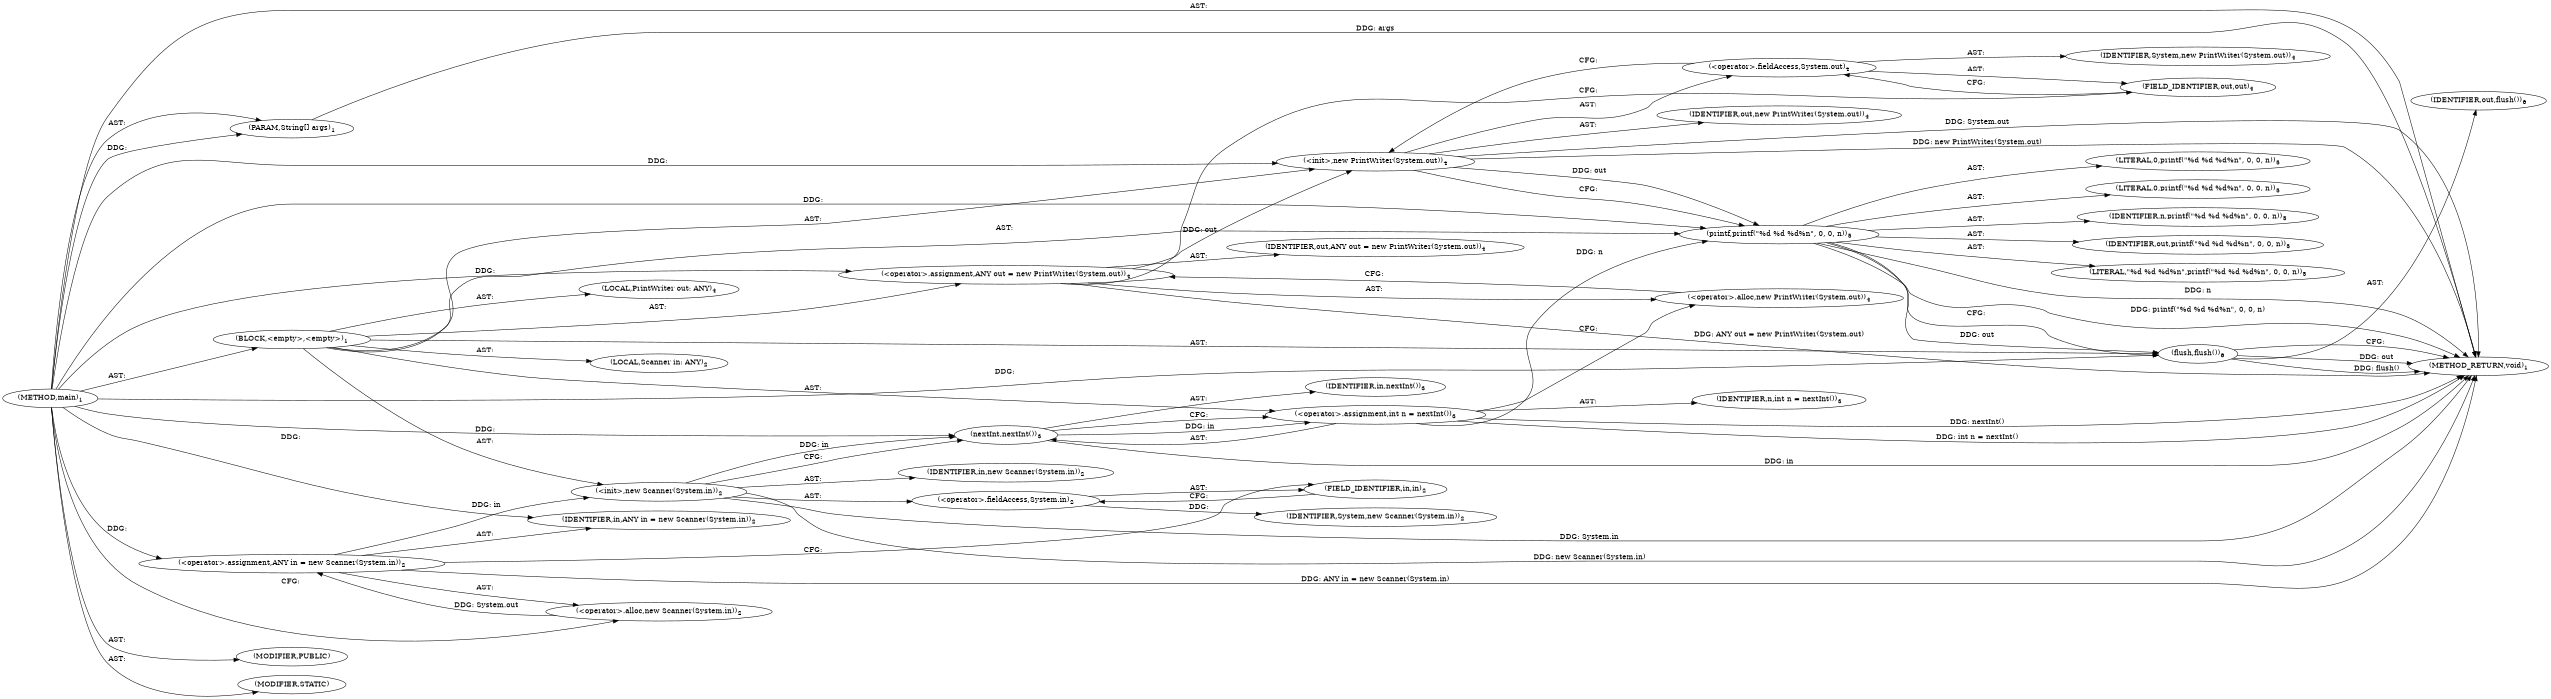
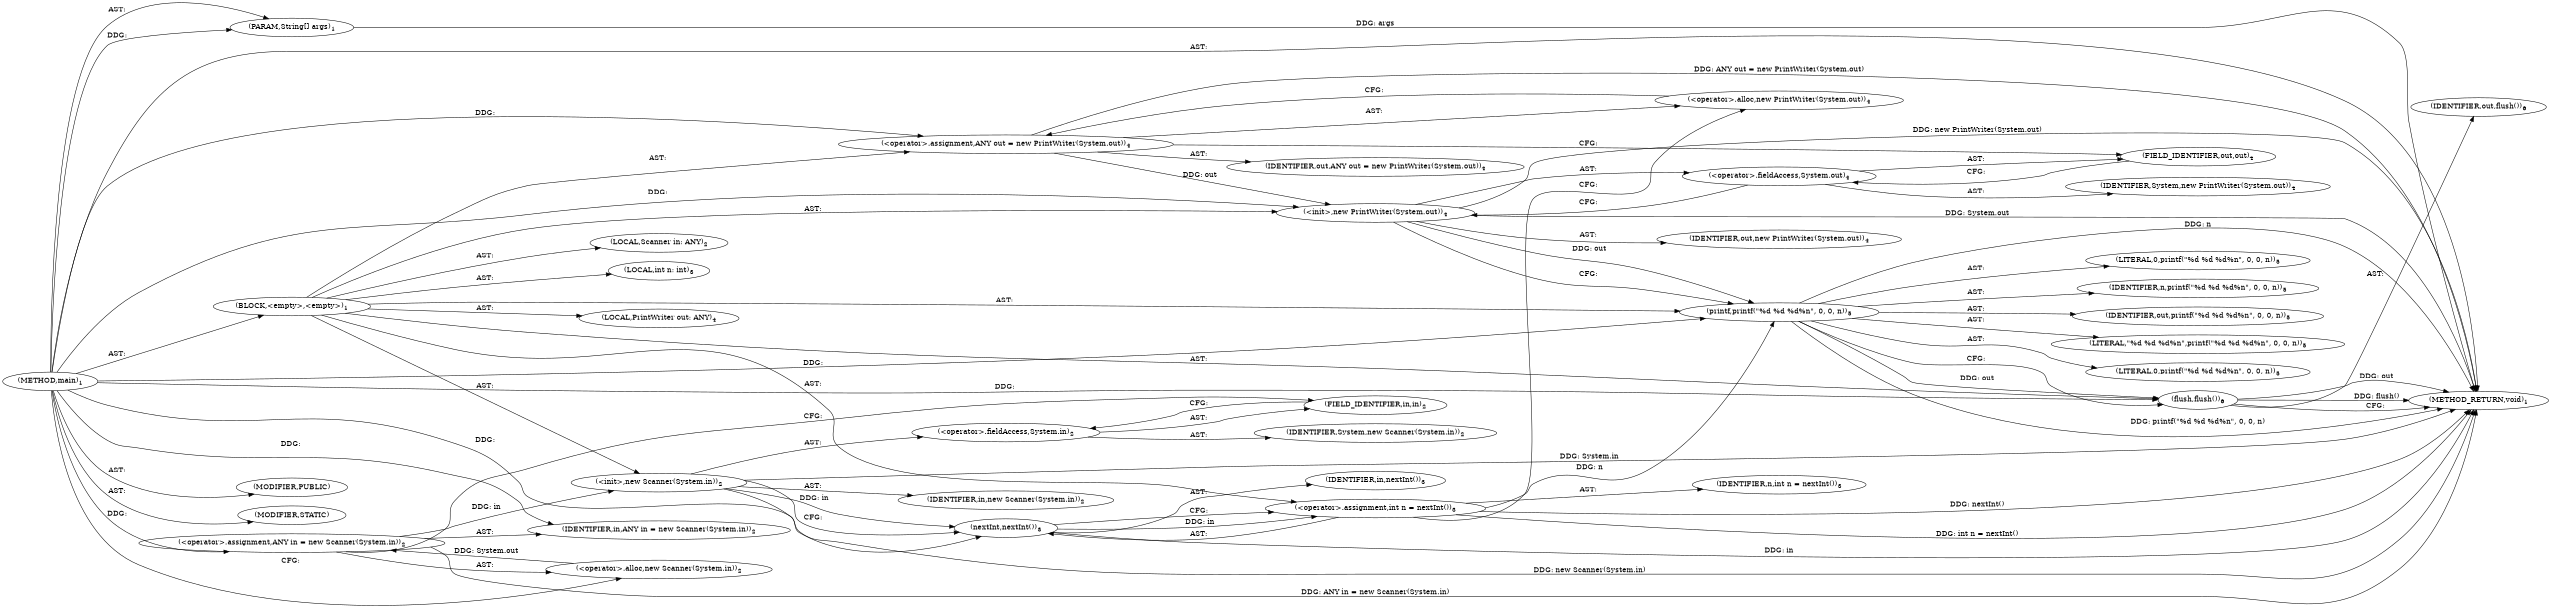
none -> (659, 271)
(1200, 507) -> (1200, 435)
